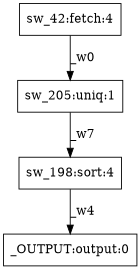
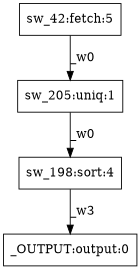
(70, 19) -> (70, 19)
(83, 135) -> (83, 135)
(83, 212) -> (83, 212)
